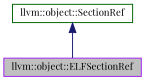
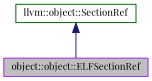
(73, 67) -> (76, 67)
